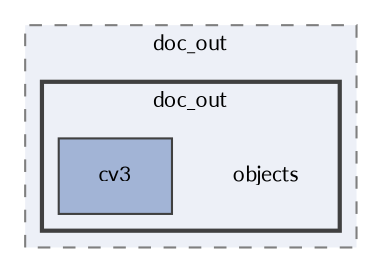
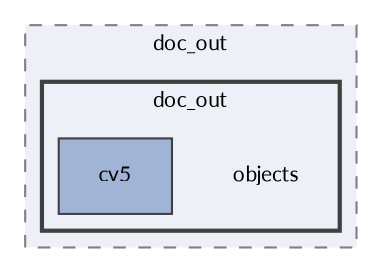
(115, 176) -> (115, 176)
